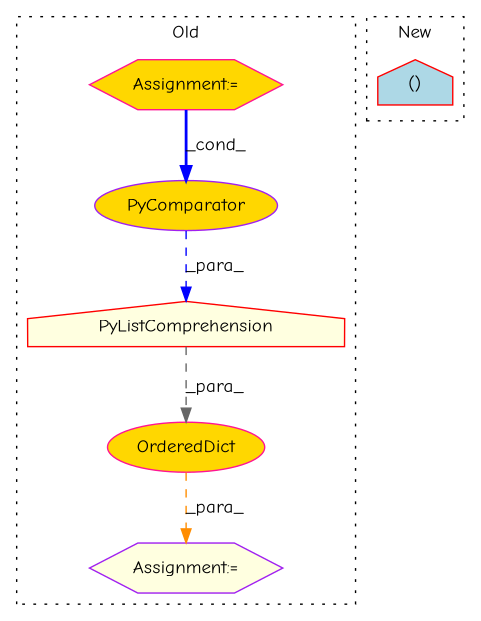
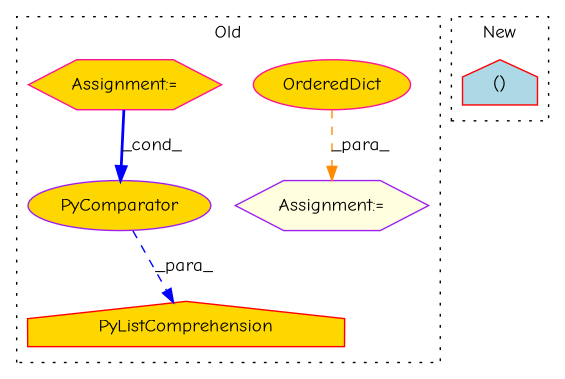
(186, 326) -> (186, 326)
(186, 377) -> none
